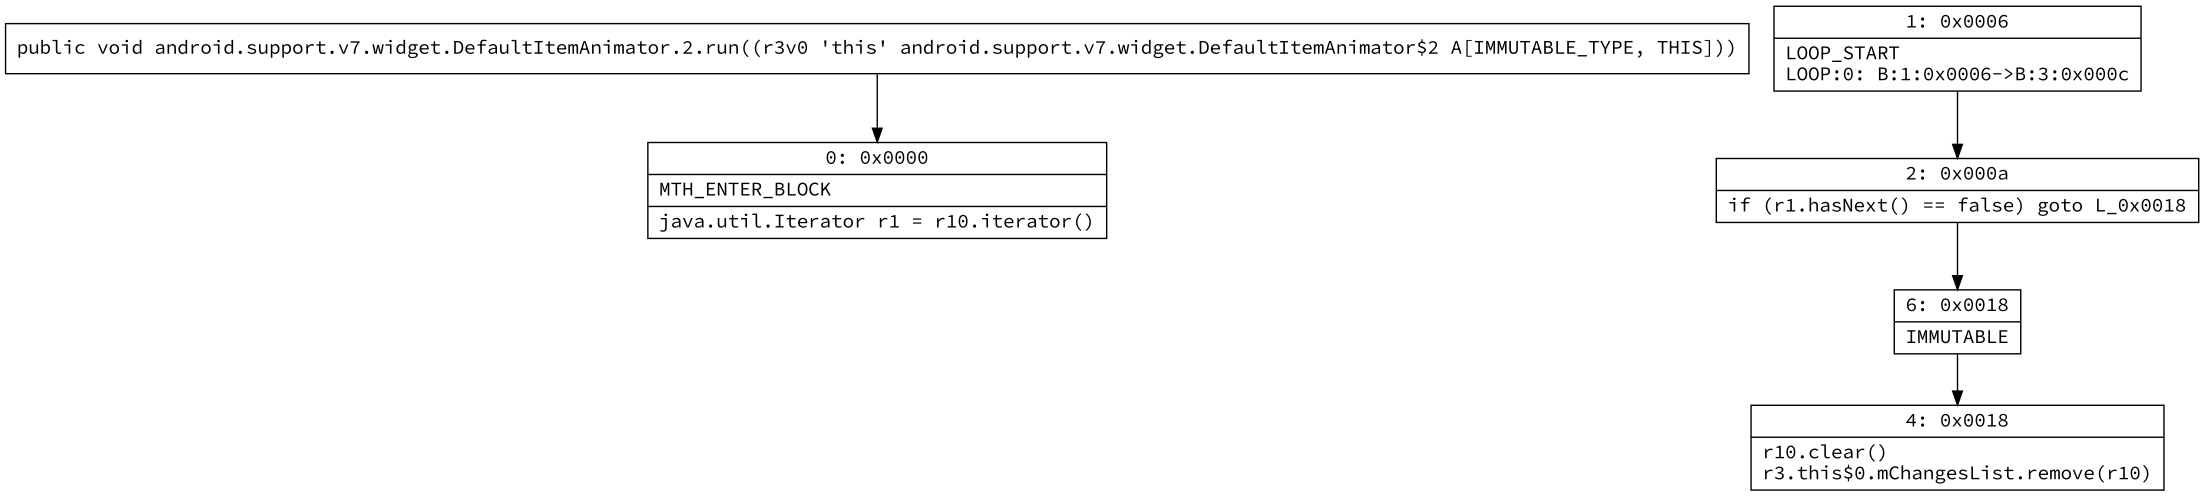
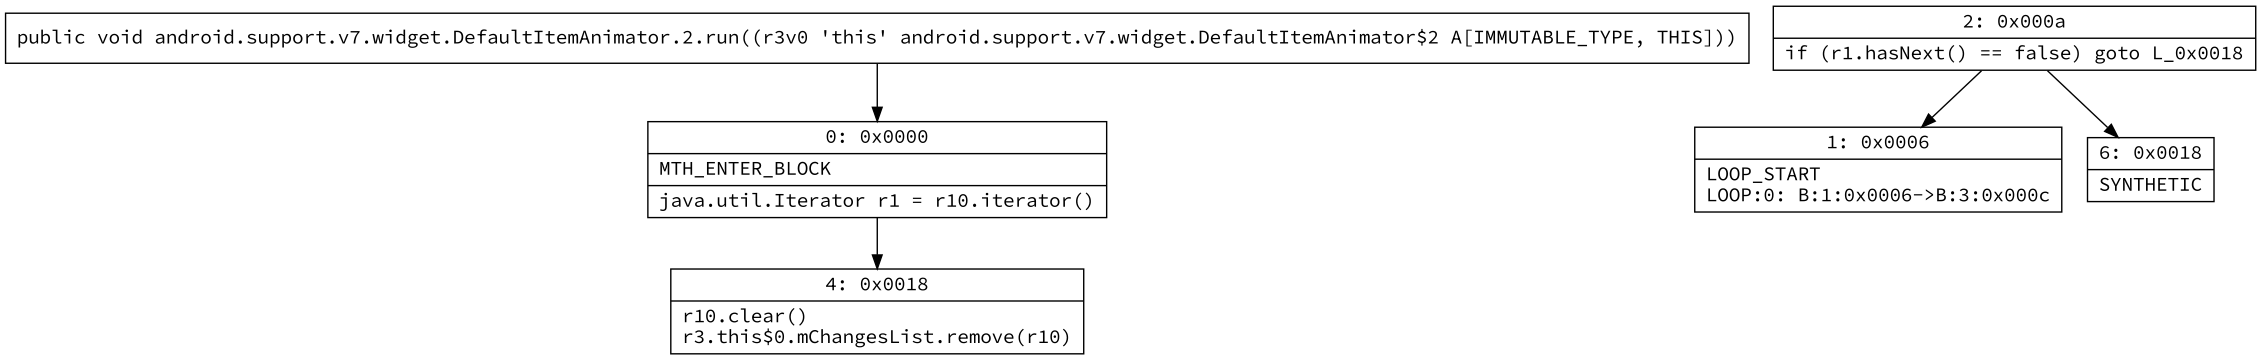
(1958, 118) -> (1957, 94)
(1958, 337) -> (2151, 185)
(1958, 373) -> (877, 236)
